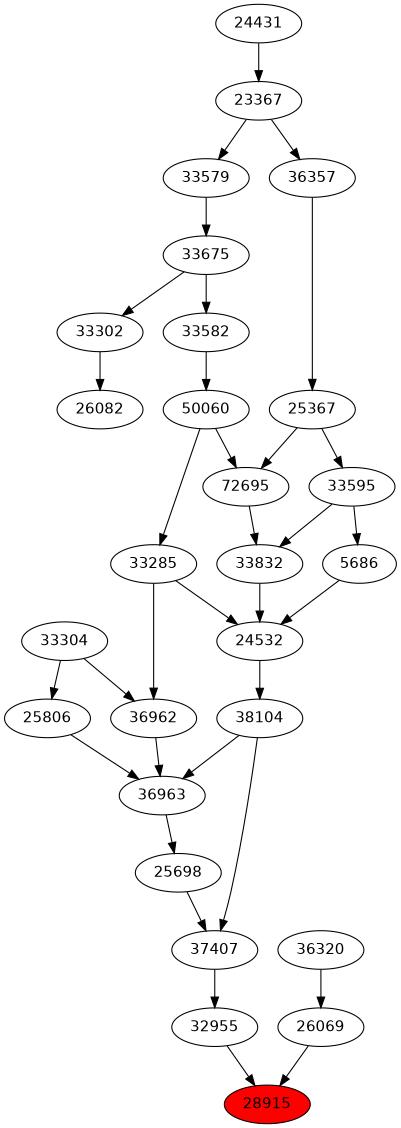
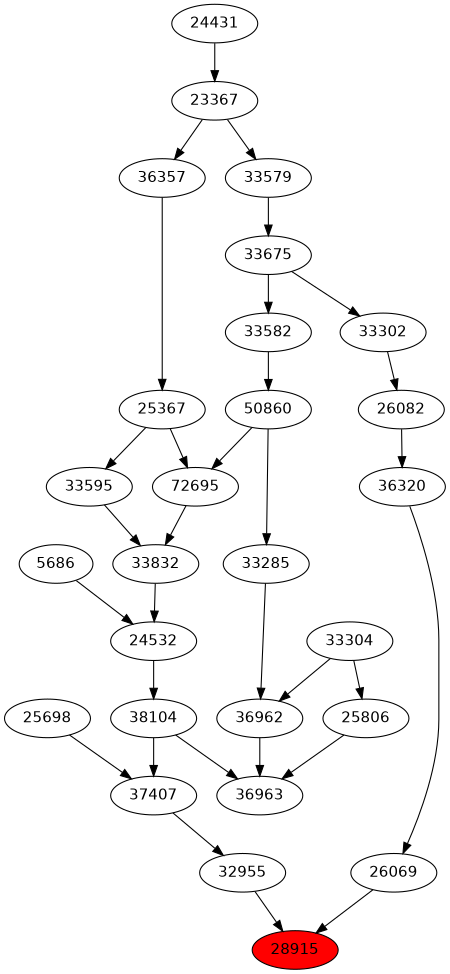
(206, 410) -> (268, 410)
none -> (402, 443)
(355, 520) -> none
(202, 599) -> none
(169, 829) -> none
